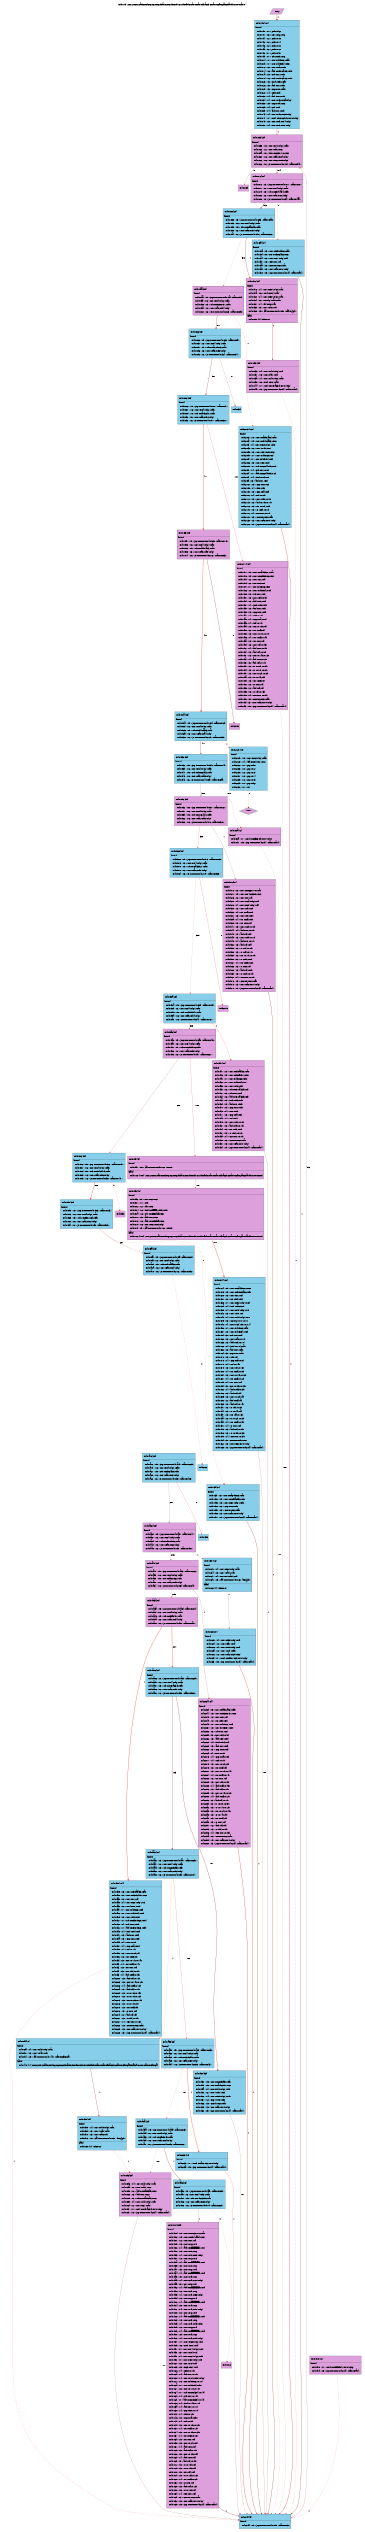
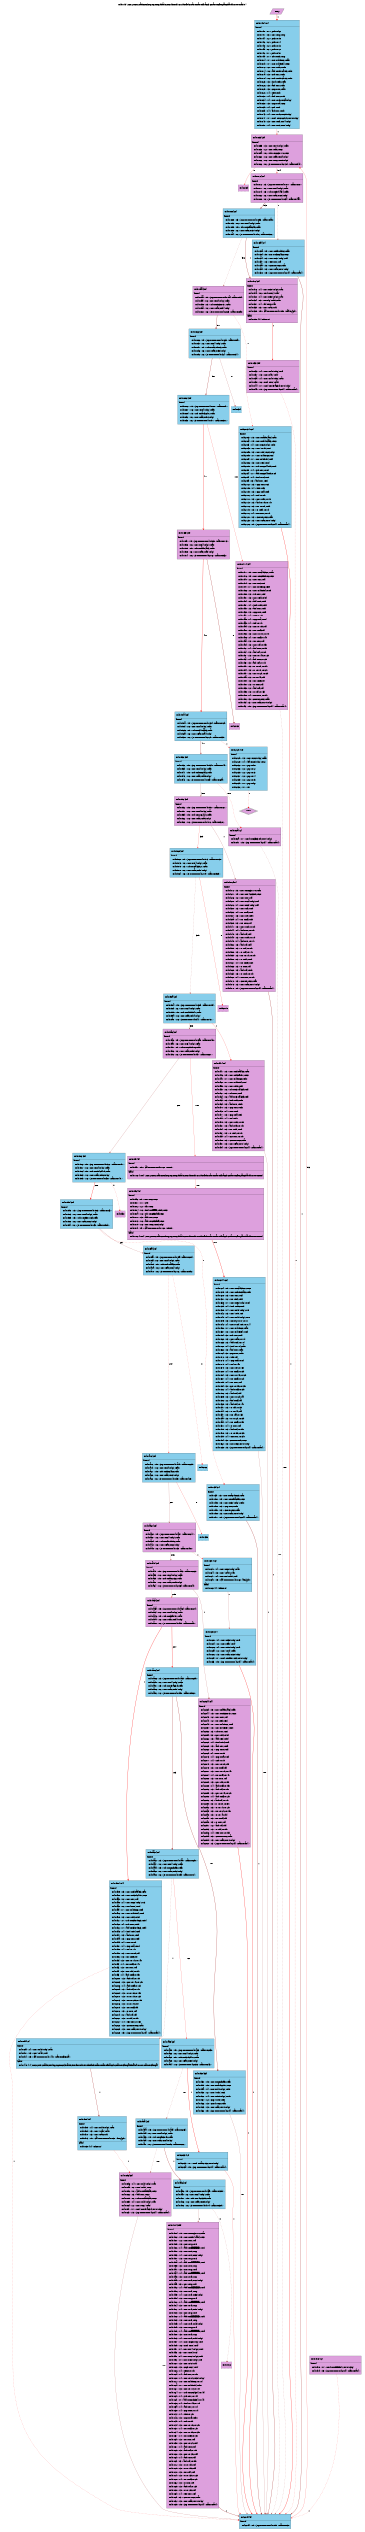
none -> (169, 1363)
